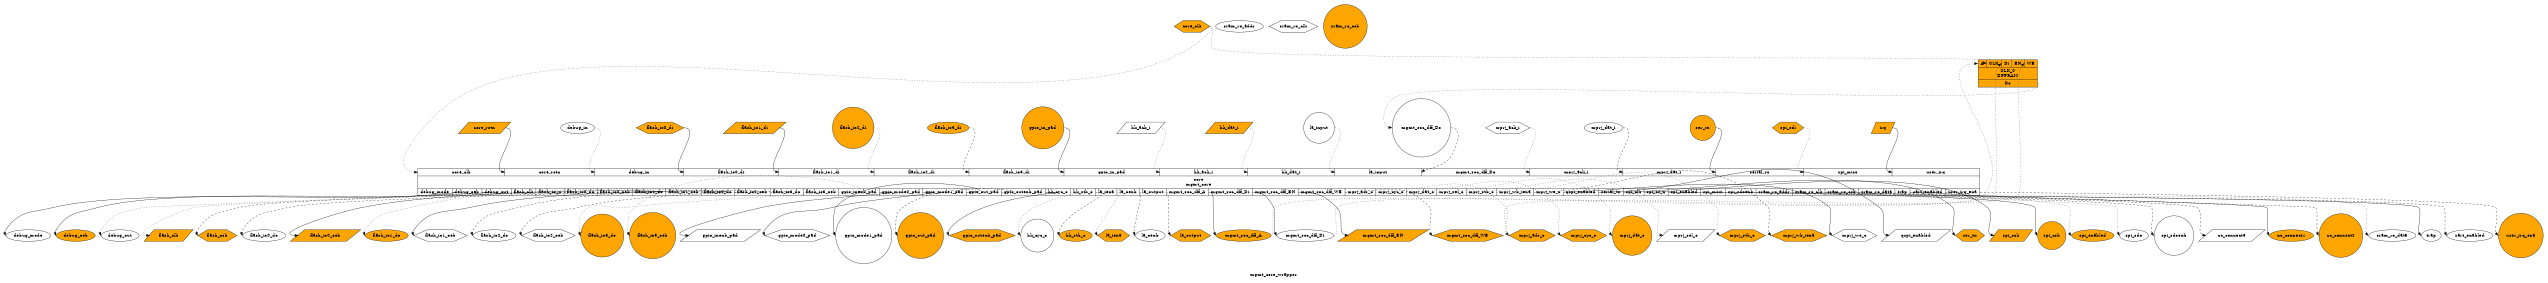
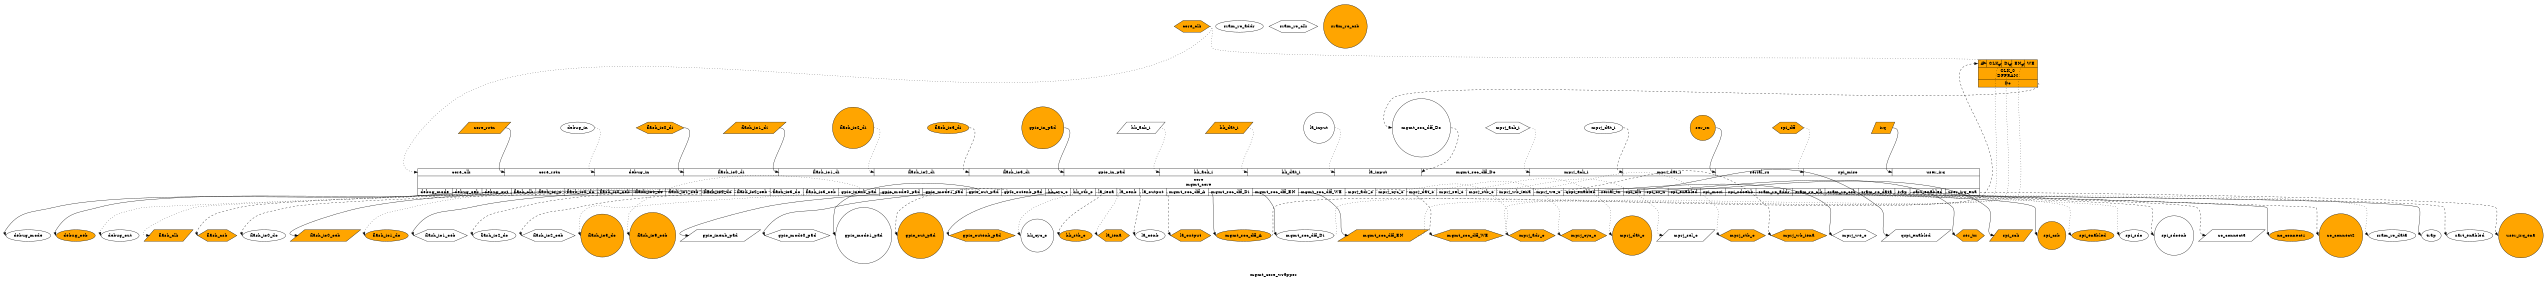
(1701, 92) -> (1701, 92)
(1788, 128) -> (1788, 128)
(1689, 203) -> (1689, 203)
none -> (1767, 204)
